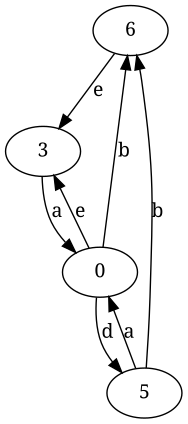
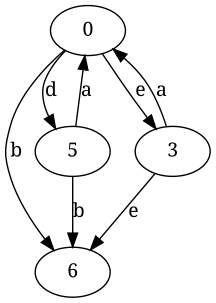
(91, 85) -> (127, 206)
